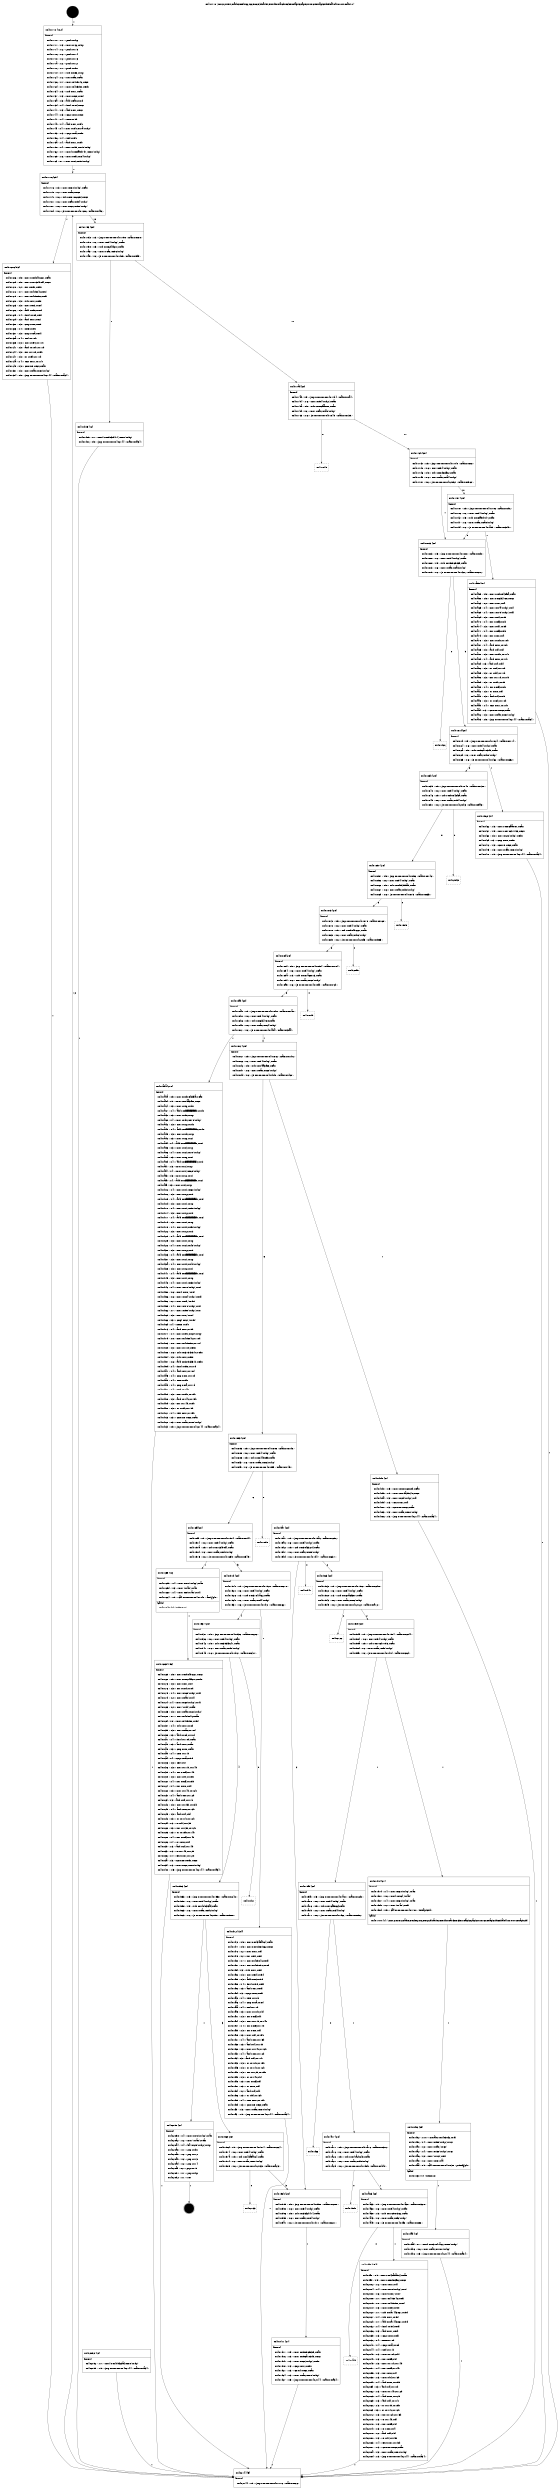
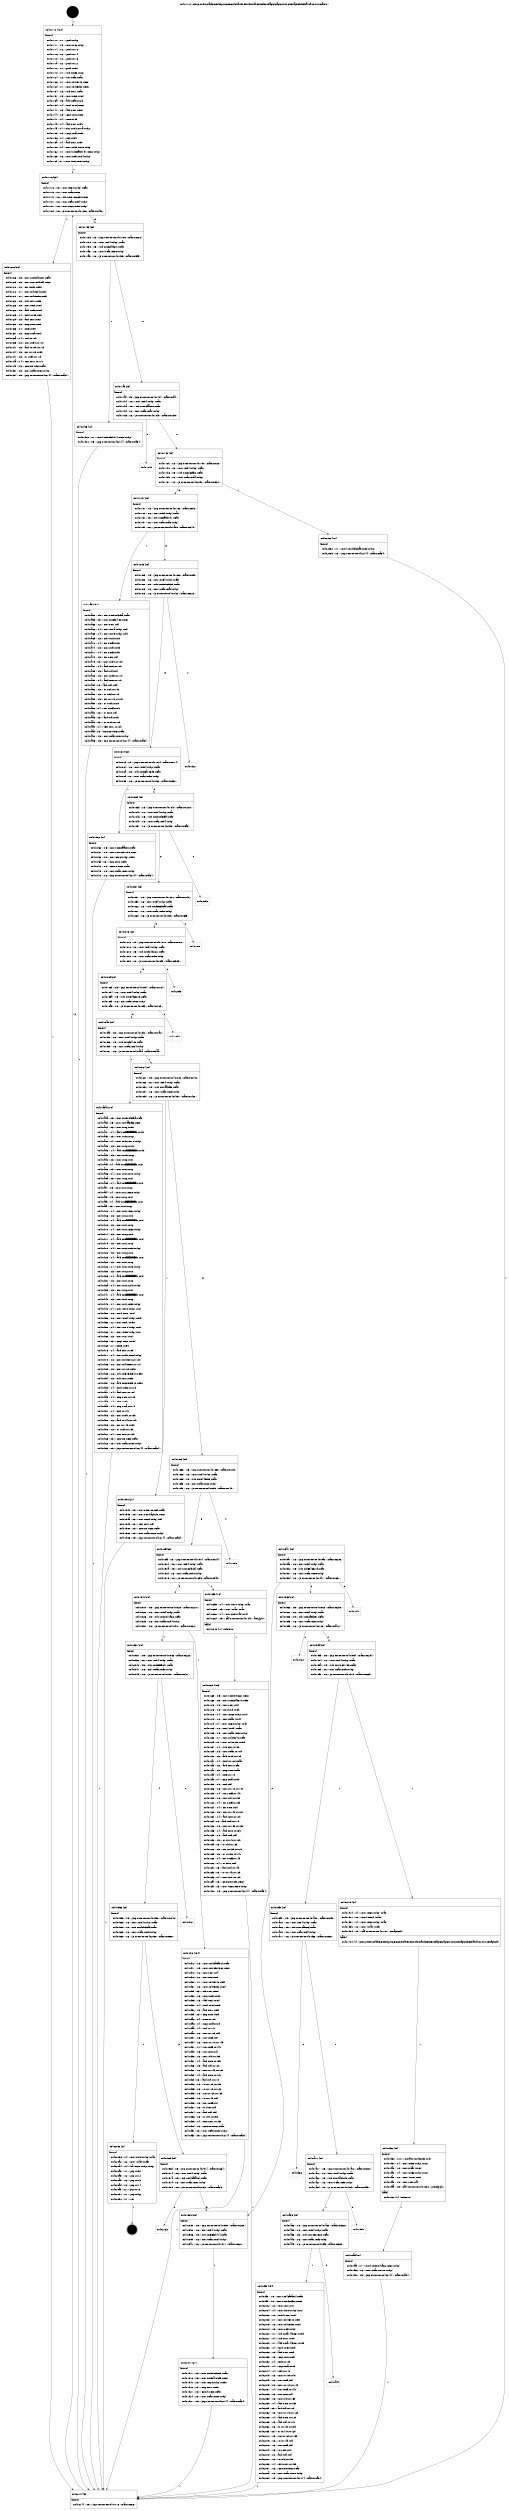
(442, 512) -> (275, 509)
